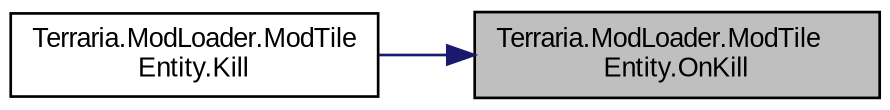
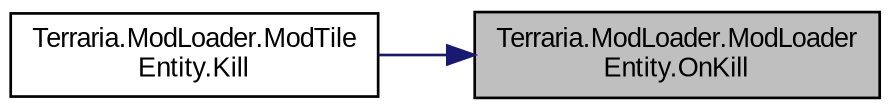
(677, 55) -> (677, 55)
